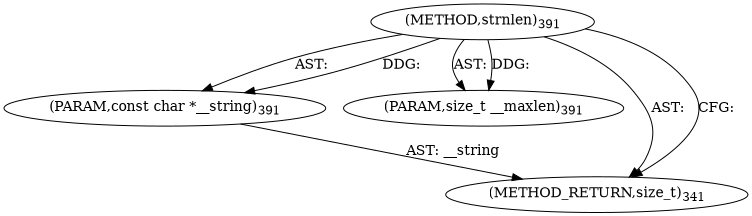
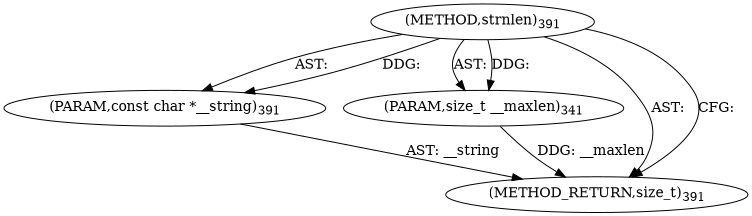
(572, 107) -> (572, 107)
none -> (527, 151)
(694, 193) -> (694, 193)
